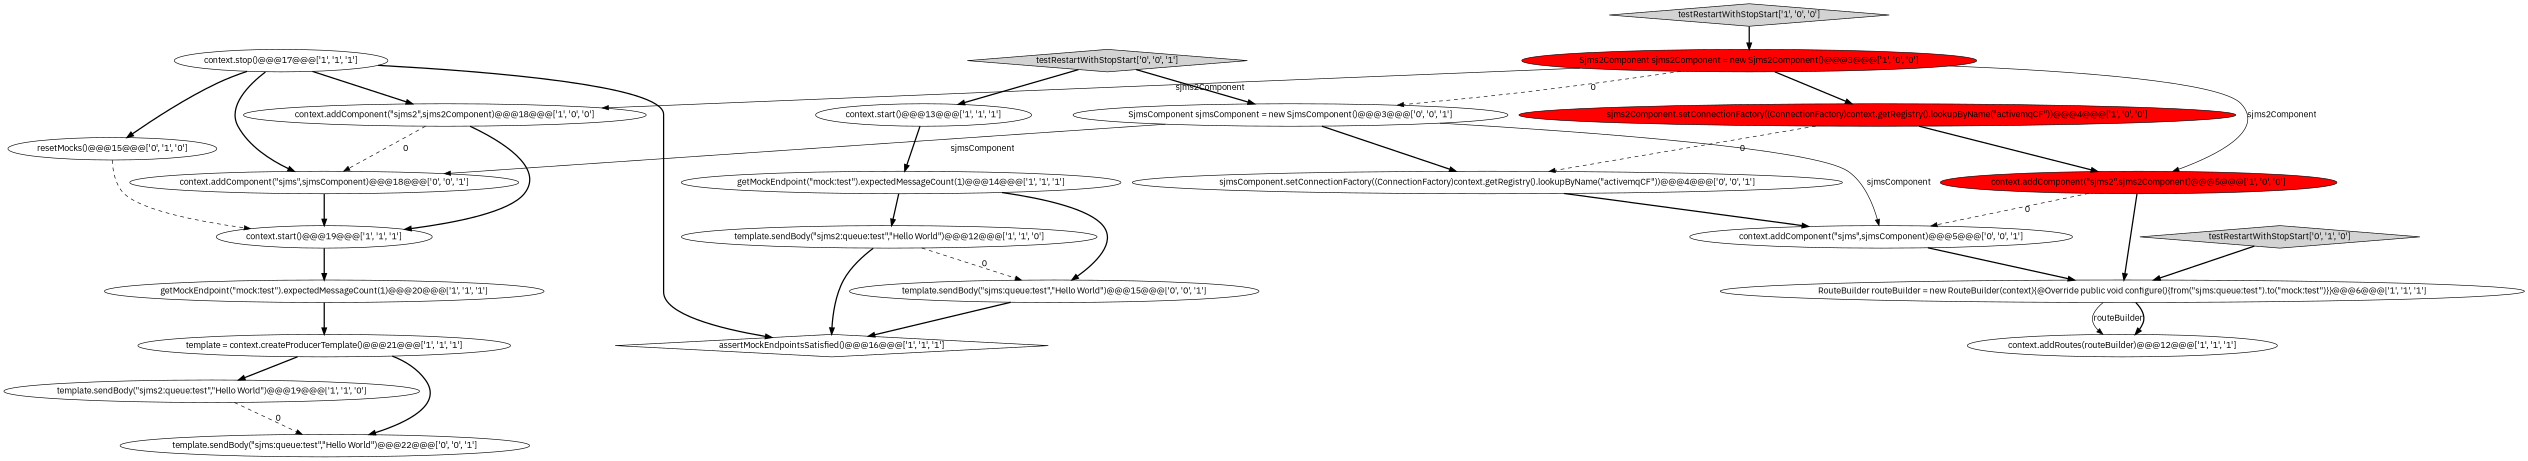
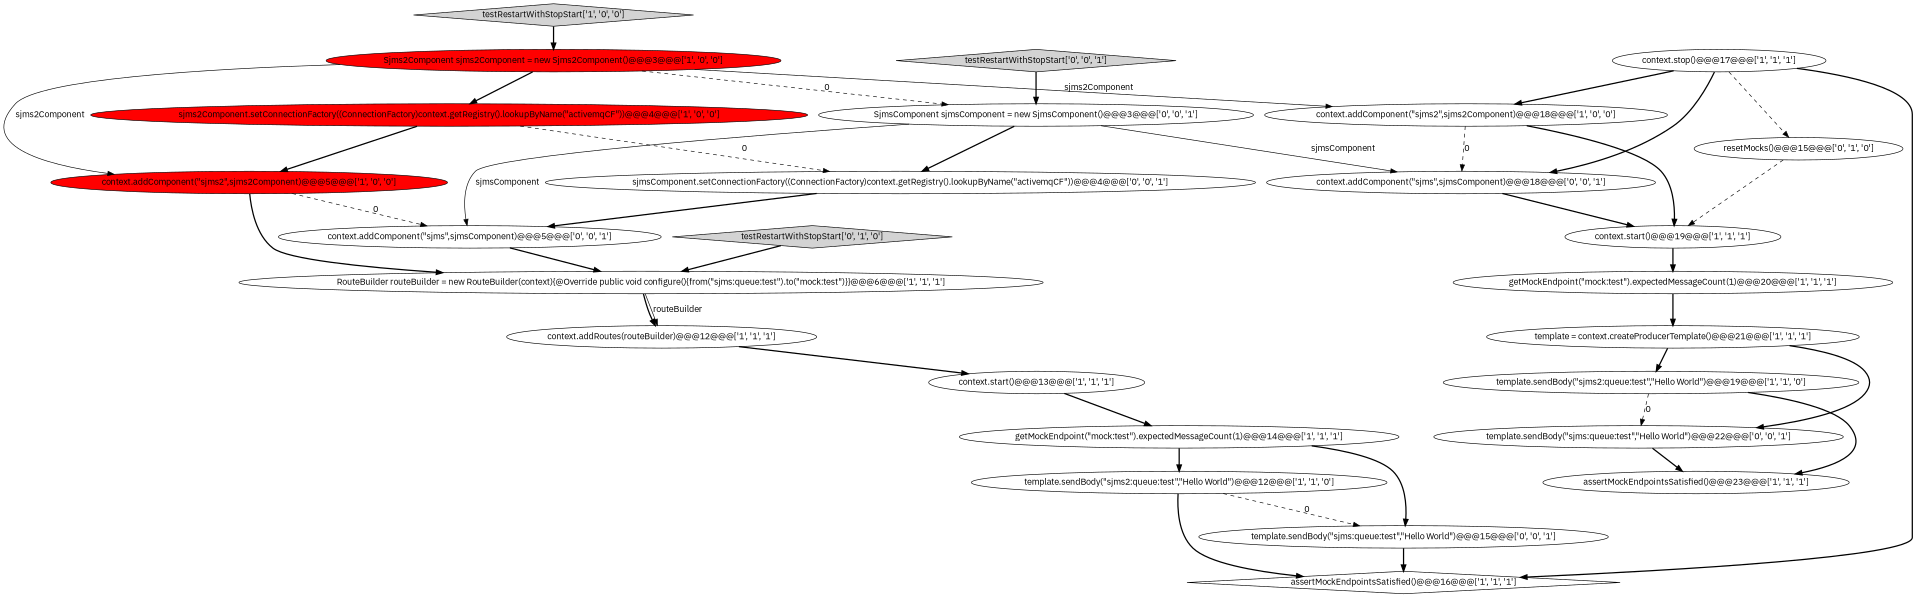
(1021, 86) -> (850, 360)
(188, 99) -> (1757, 102)
none -> (1696, 482)
